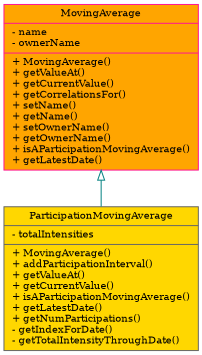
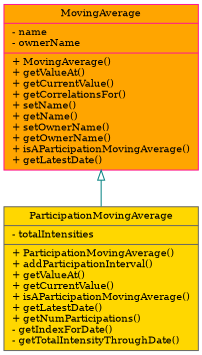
(61, 253) -> (93, 253)
